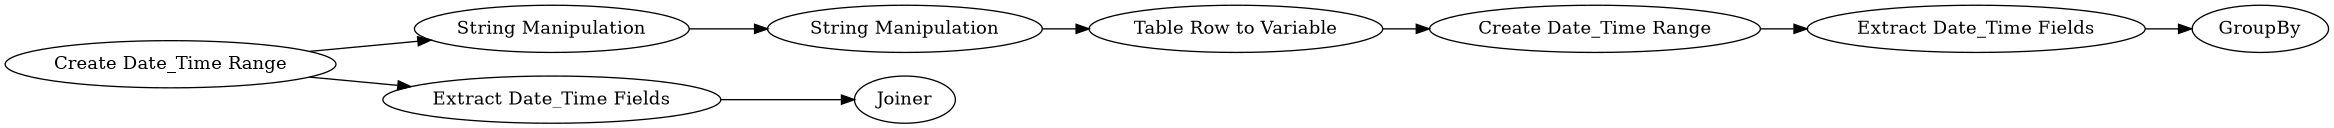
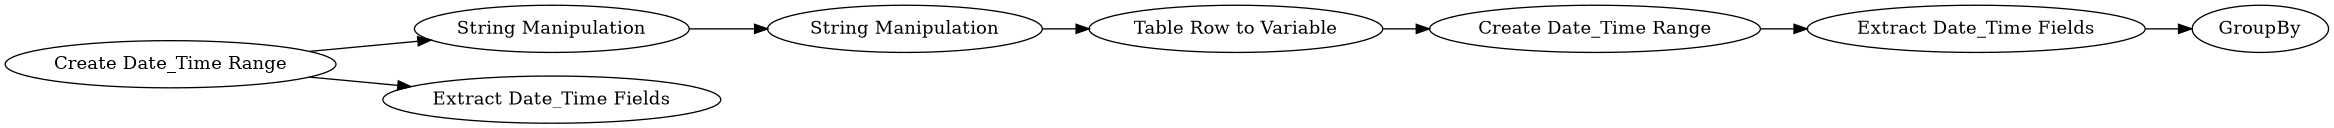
(905, 100) -> none
